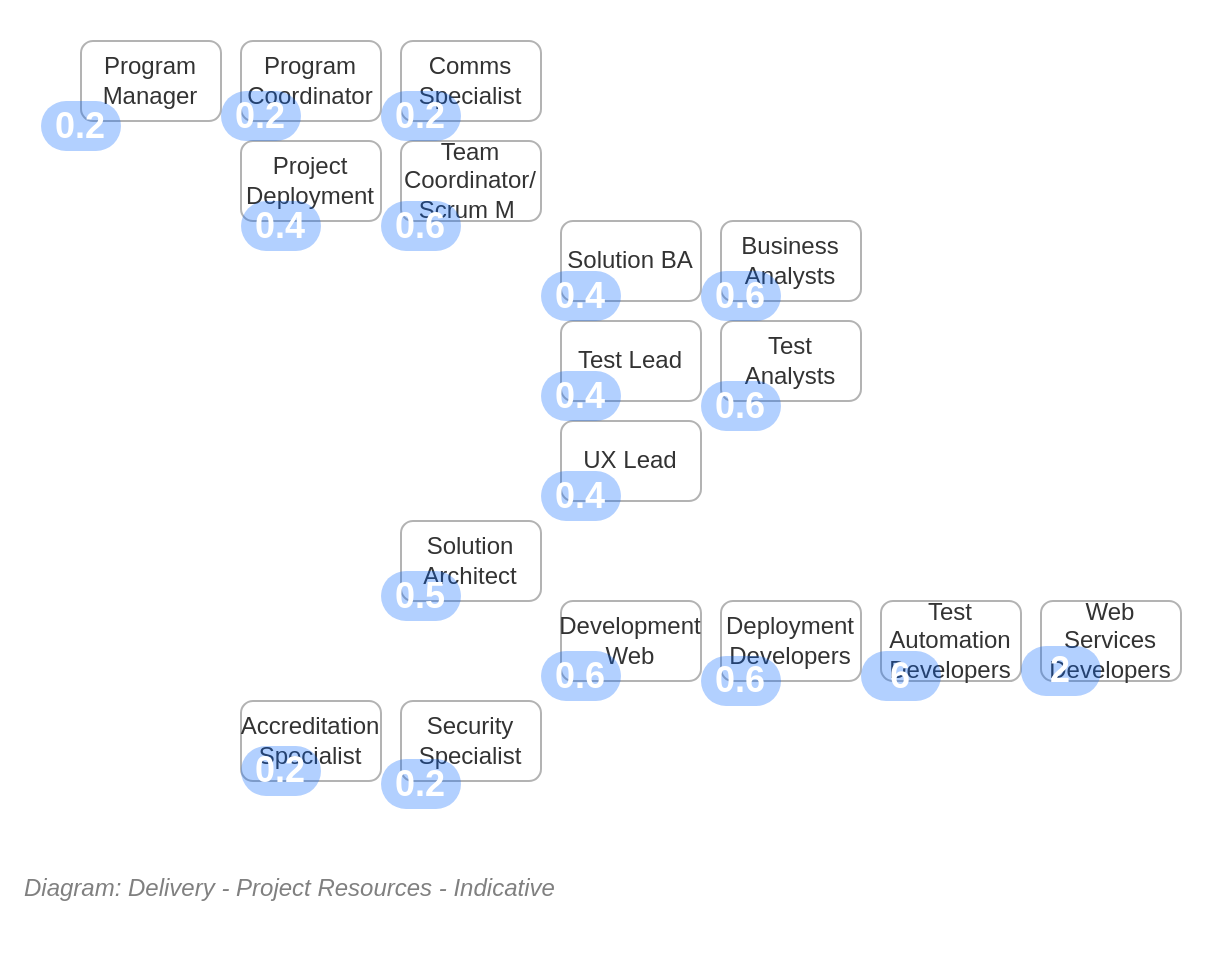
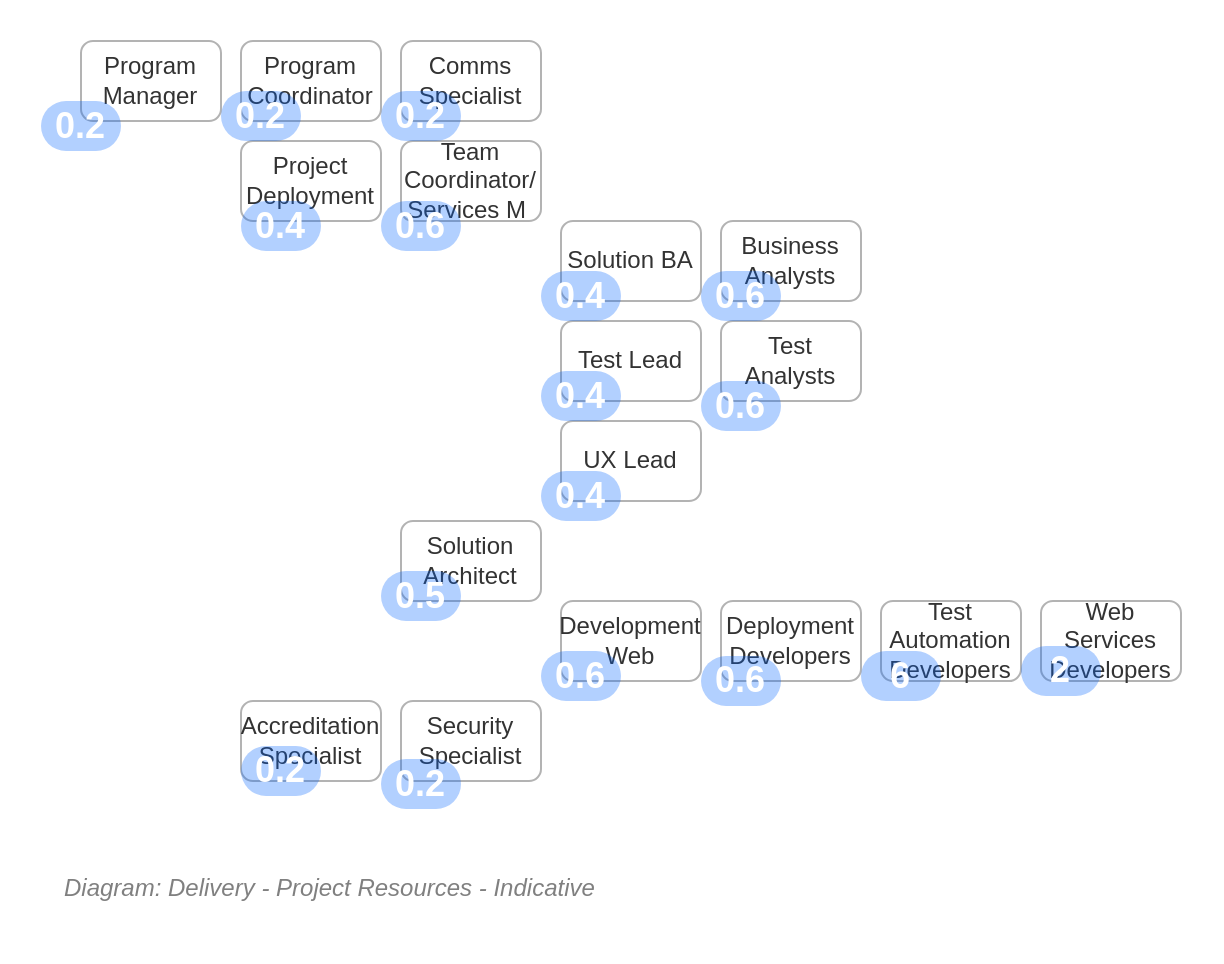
(471, 181) -> (471, 181)
(541, 881) -> (581, 881)
